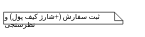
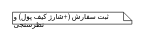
(63, 18) -> (72, 18)
